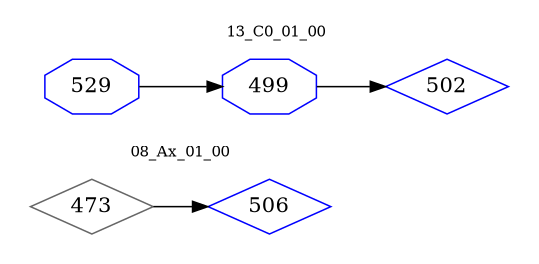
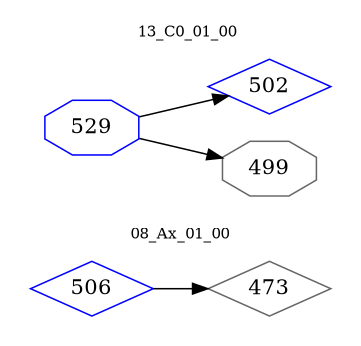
(269, 87) -> (269, 169)
(343, 87) -> (176, 108)
(173, 207) -> (173, 289)
